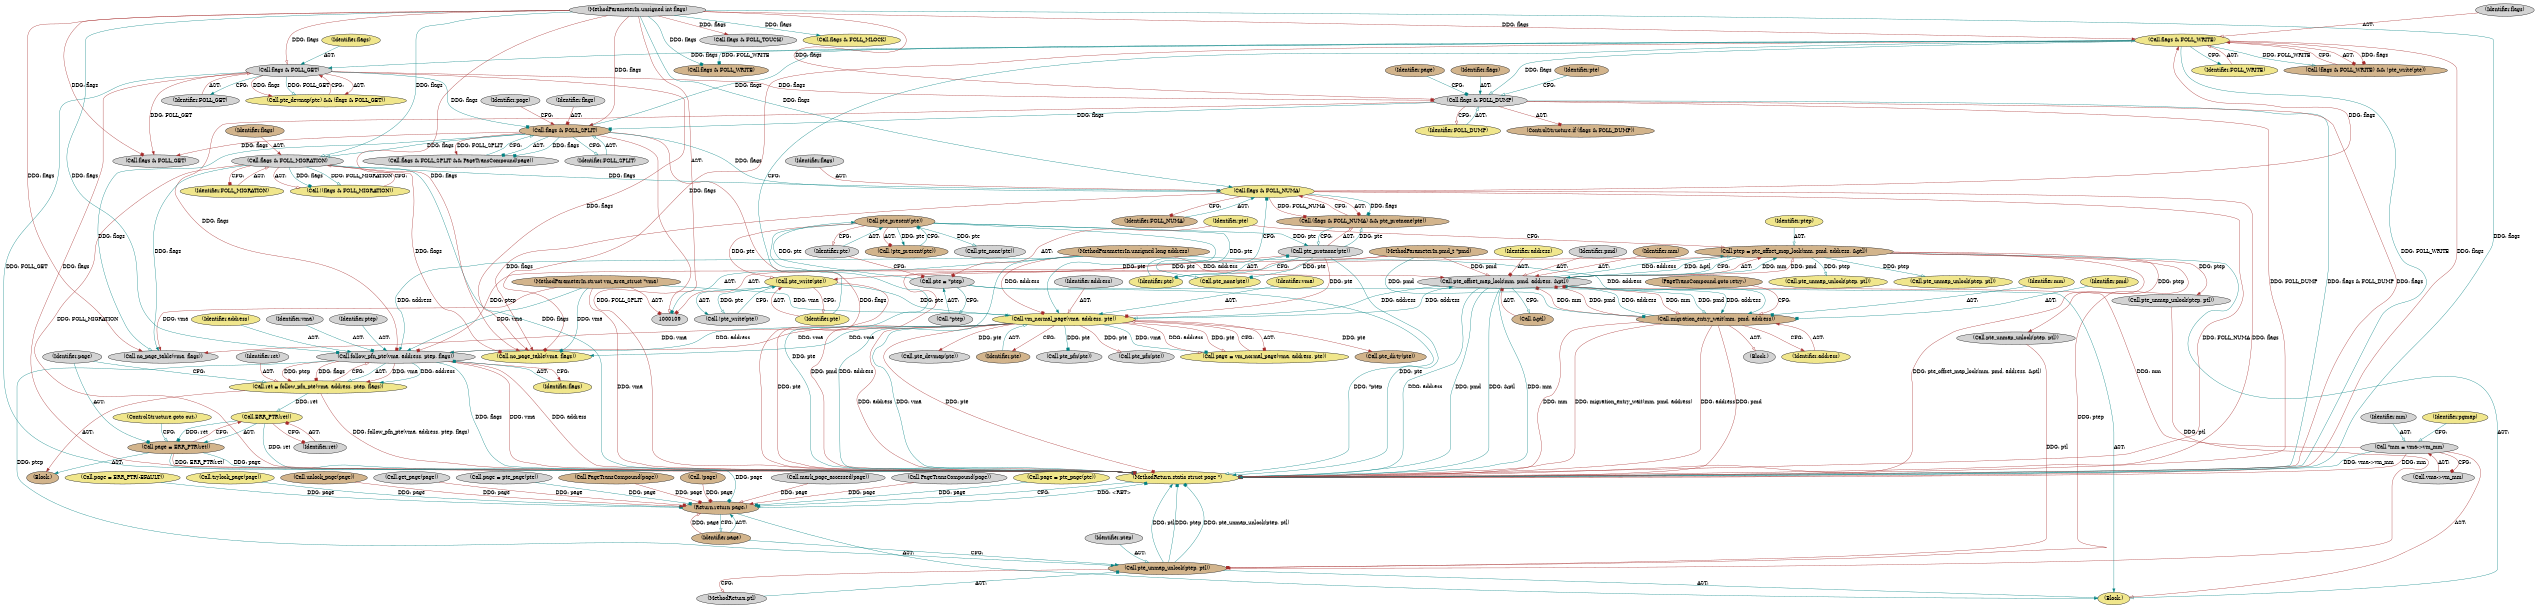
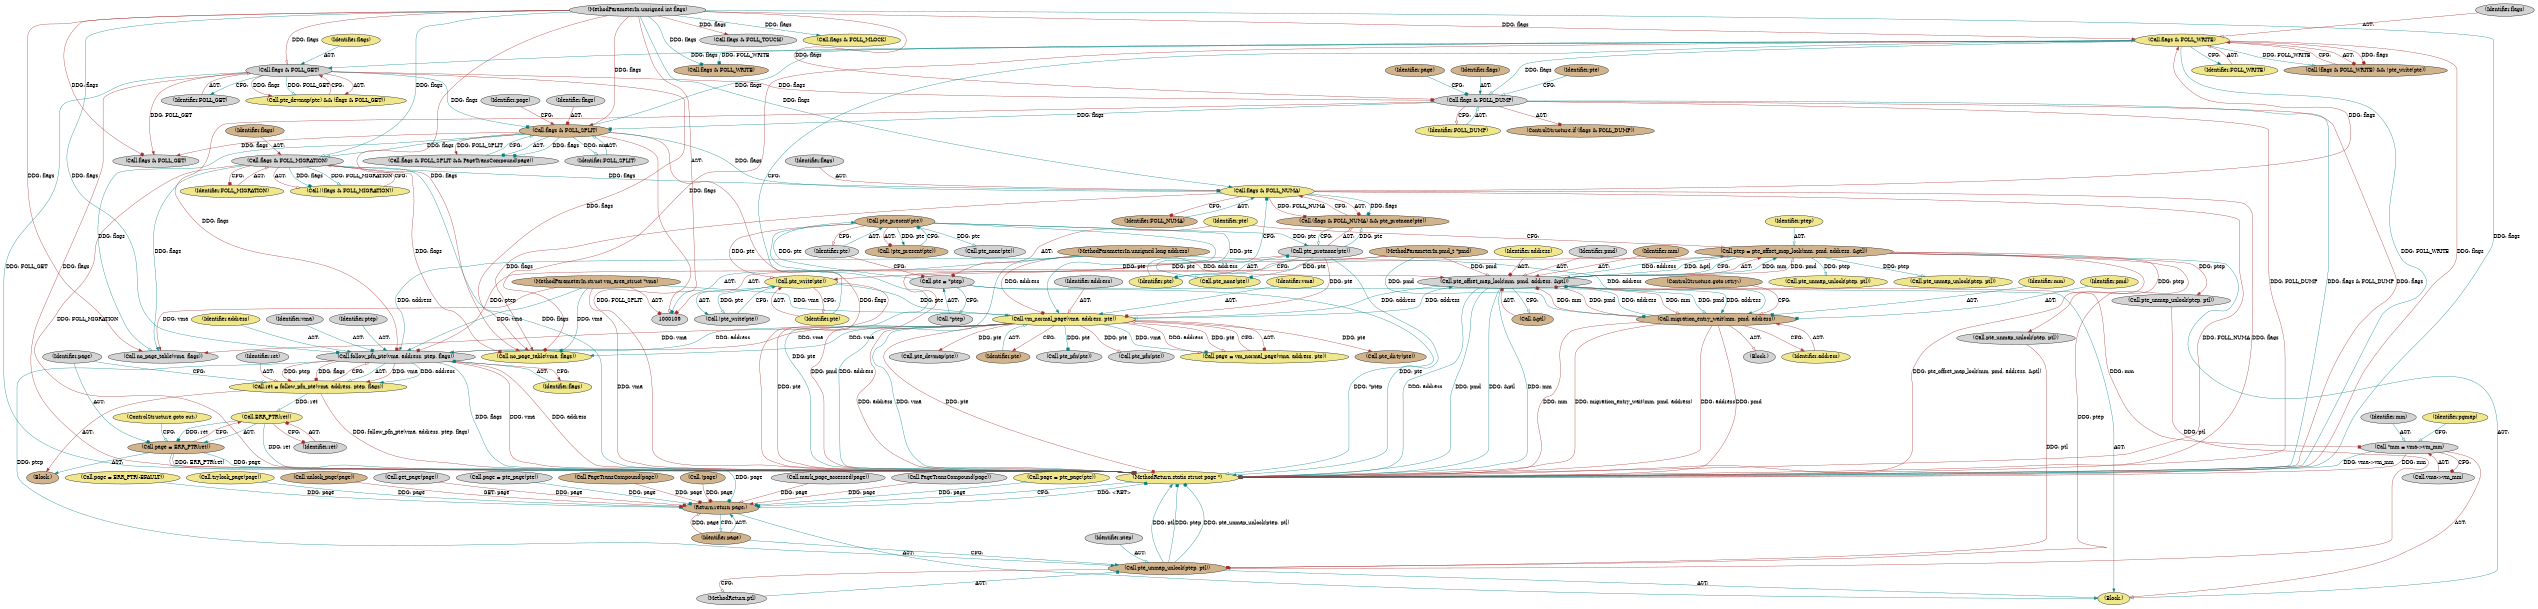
(596, 146) -> (596, 146)
(1704, 282) -> (1704, 282)
(2032, 291) -> (1987, 290)
(497, 493) -> (497, 493)
